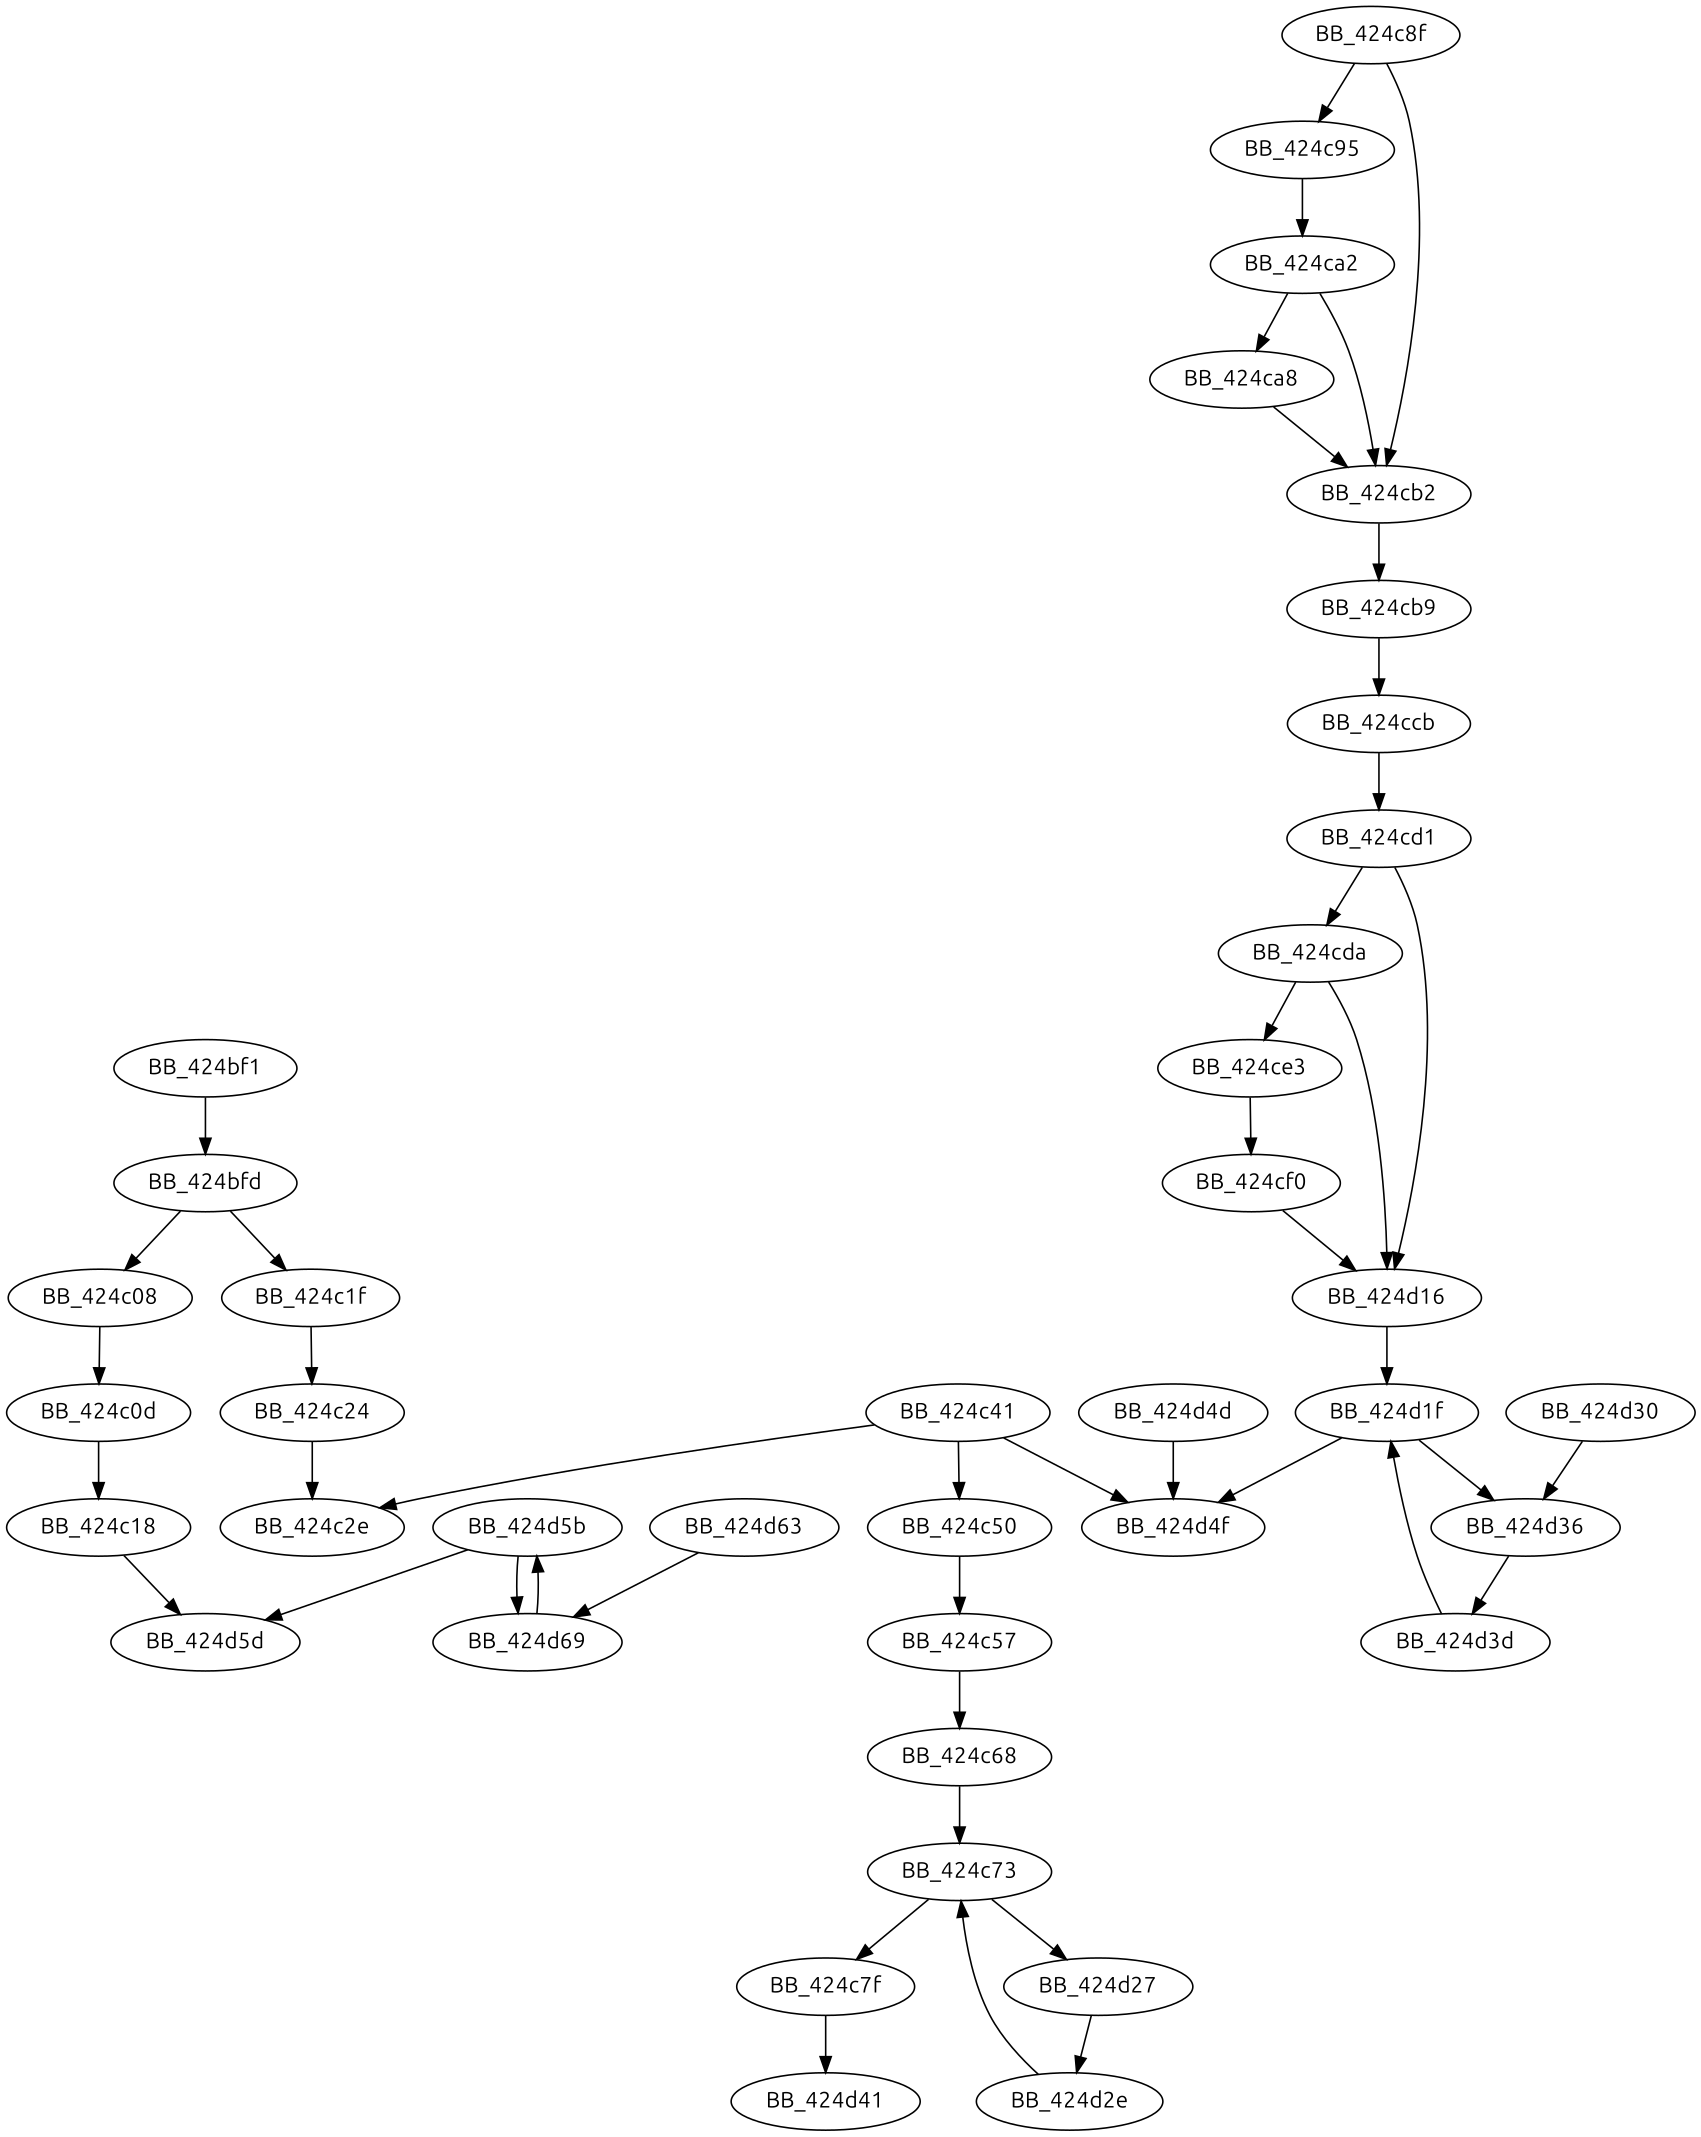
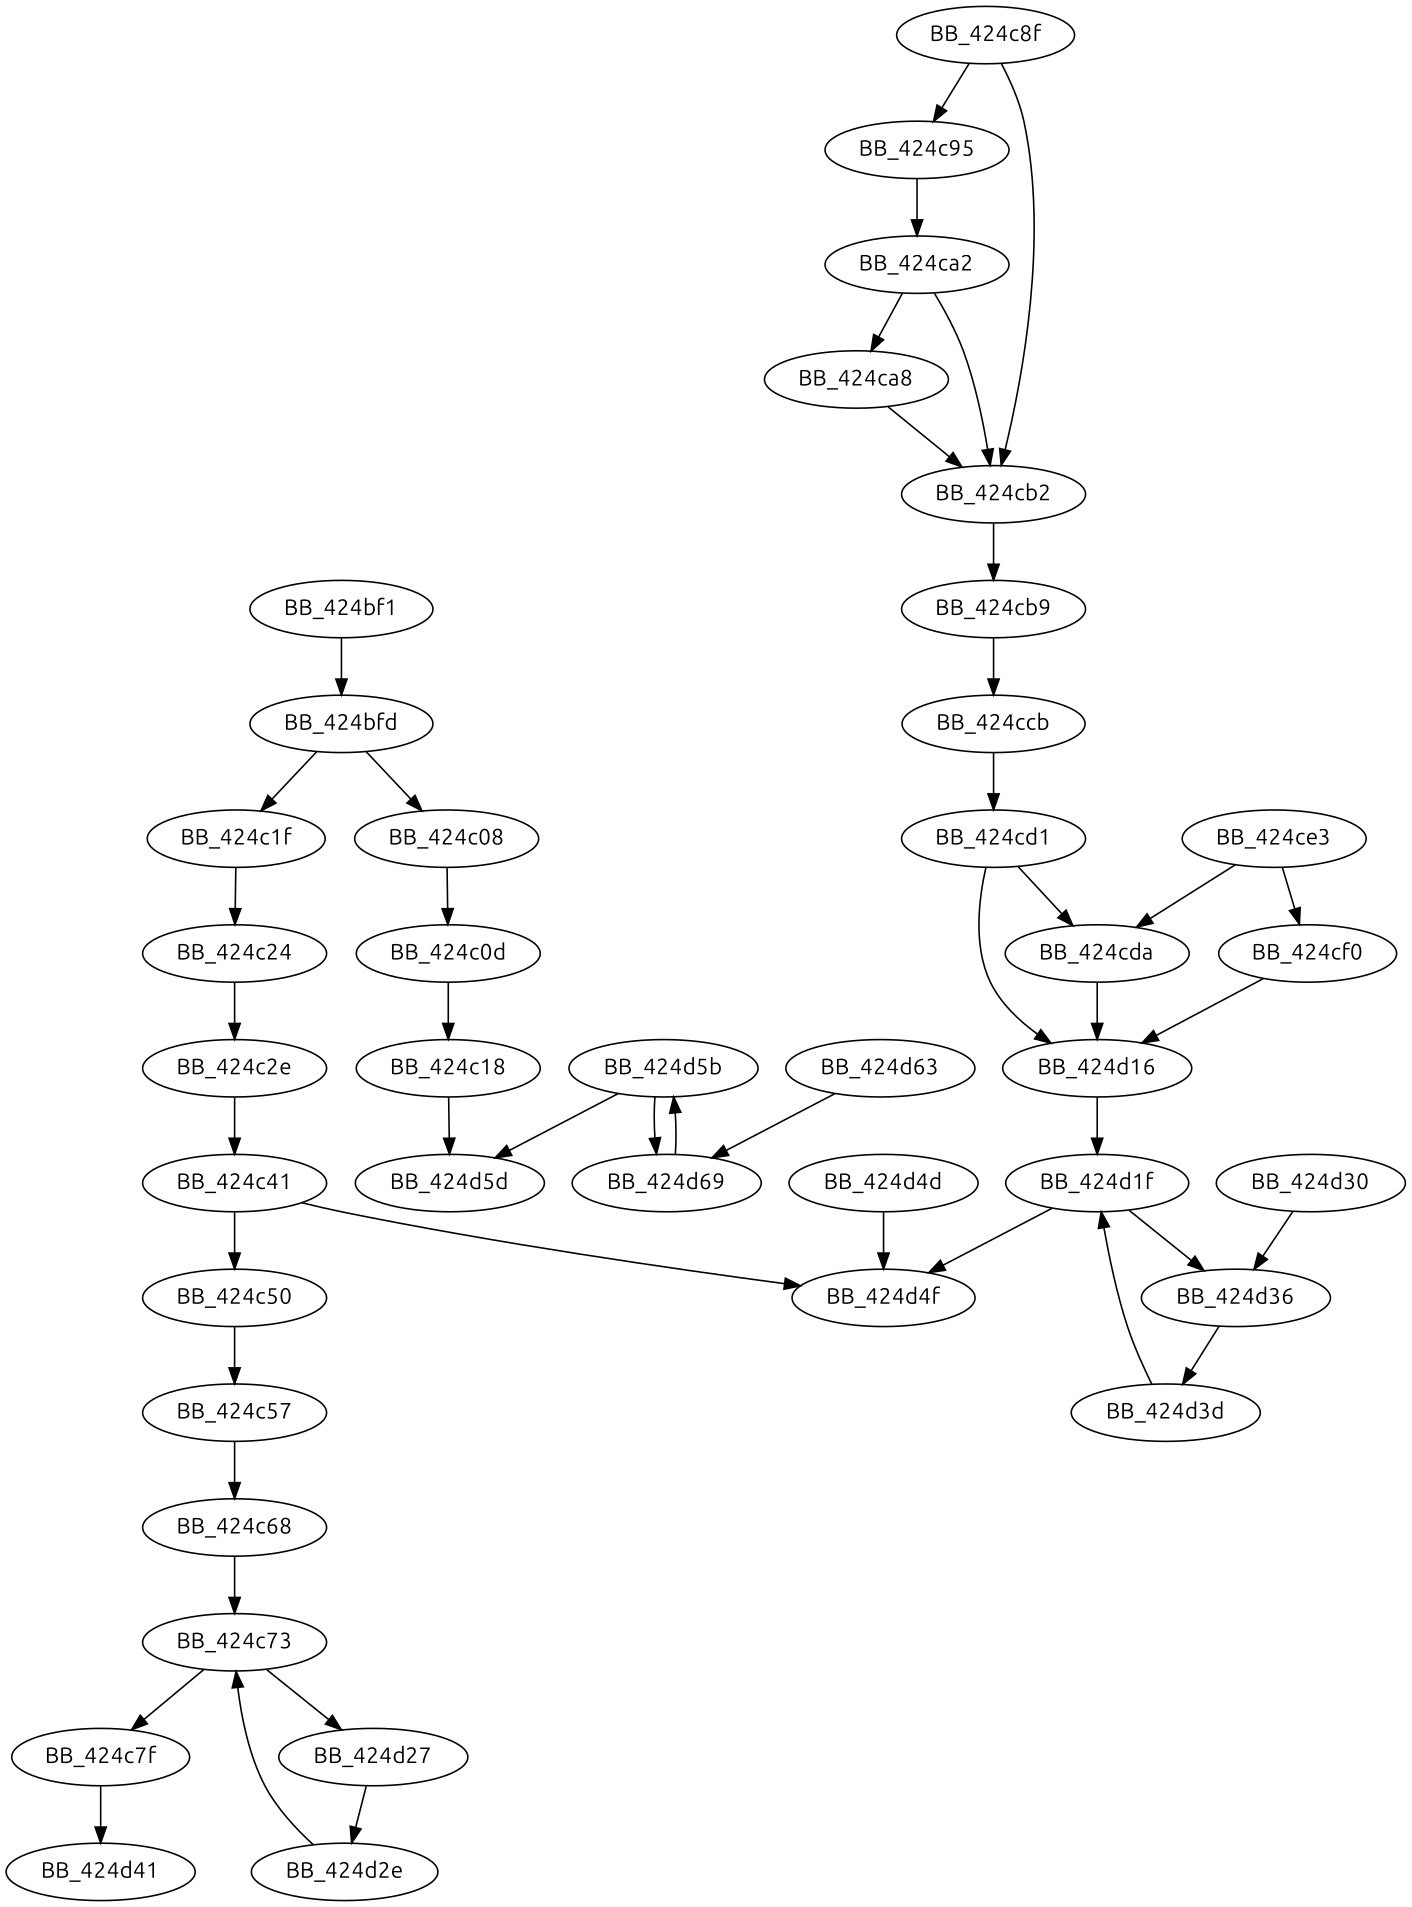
(1284, 1004) -> (1193, 892)
(634, 1460) -> (235, 1118)
